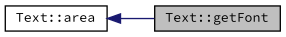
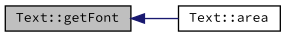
(137, 19) -> (162, 19)
